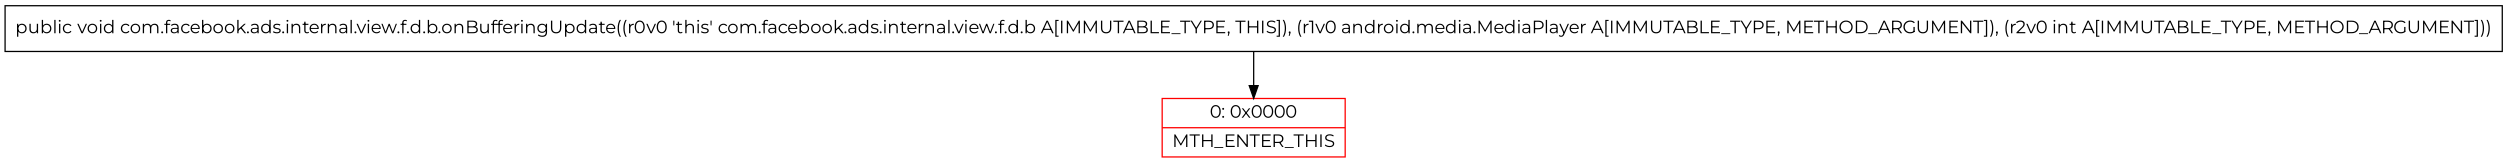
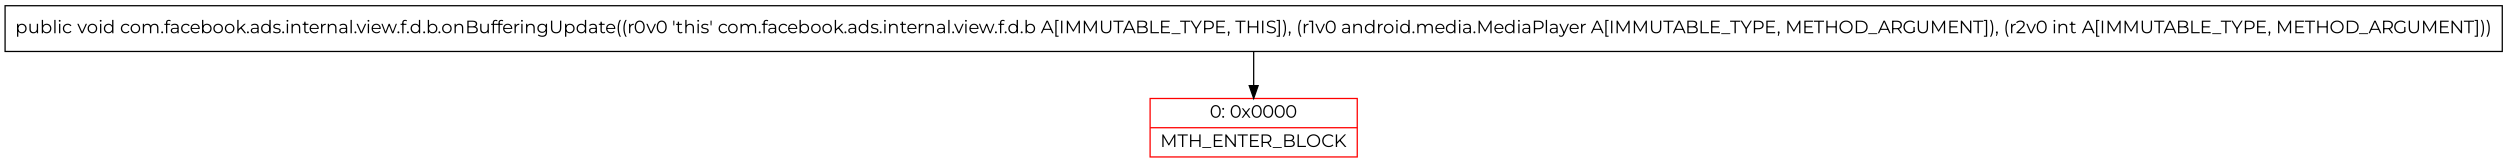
(1254, 142) -> (1254, 142)
